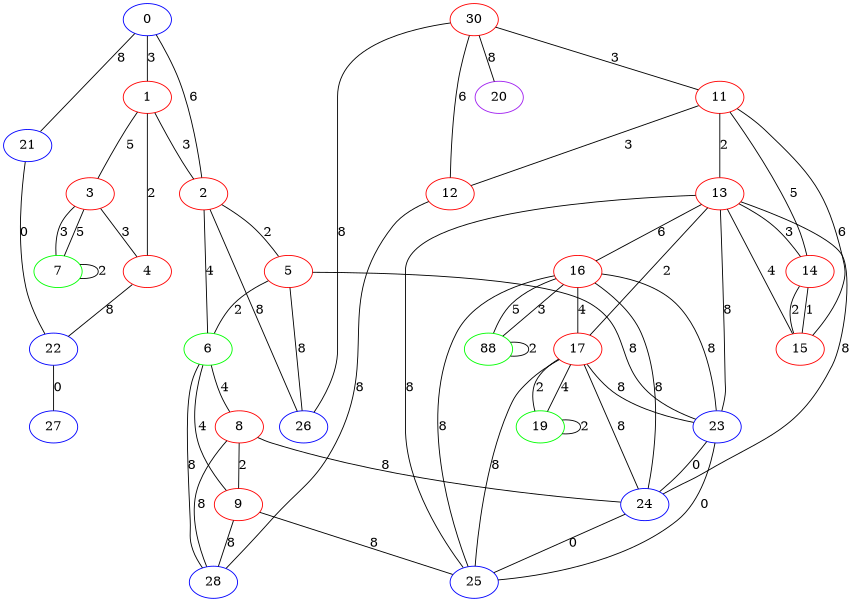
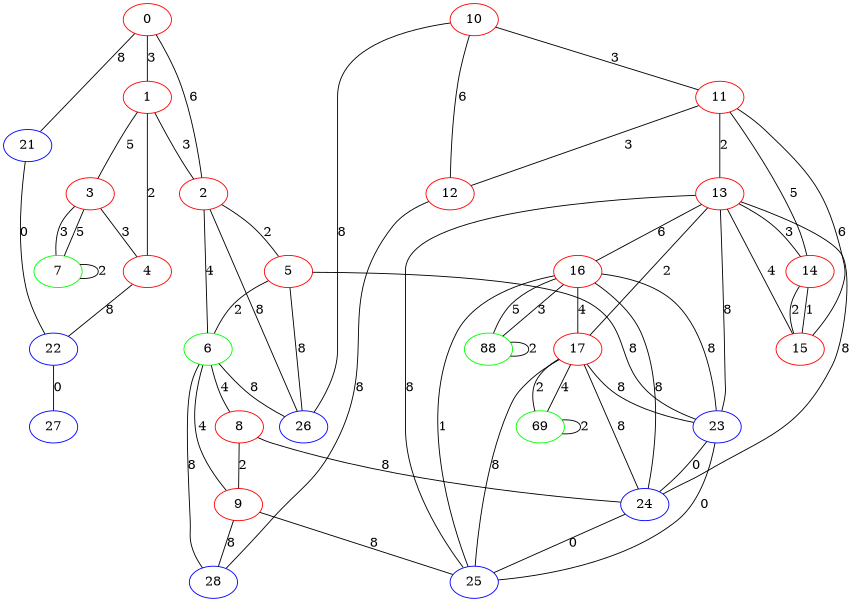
(147, 20) -> (147, 20)
(474, 20) -> (474, 20)
(499, 97) -> none
none -> (249, 394)
(443, 427) -> (443, 427)
(540, 427) -> (540, 427)
(195, 500) -> none
